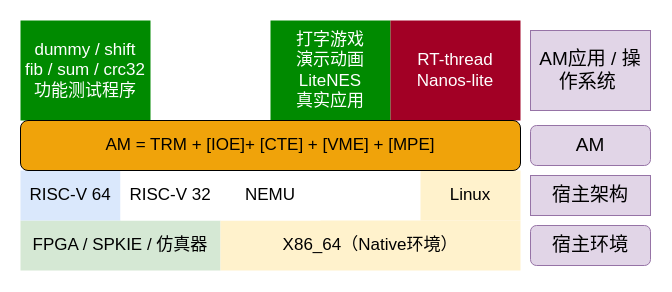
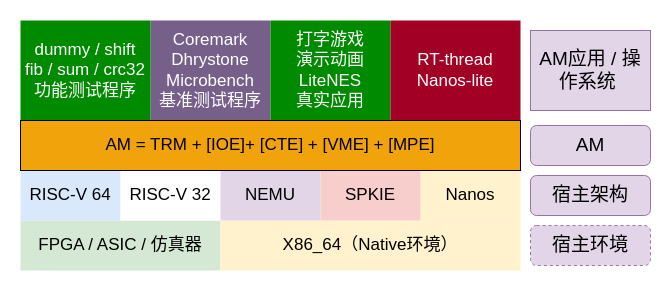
none -> (211, 71)
(271, 146) -> (271, 146)
(271, 196) -> (271, 196)
none -> (371, 196)
(471, 196) -> (471, 196)
(591, 196) -> (591, 196)
(121, 246) -> (121, 246)
(591, 246) -> (591, 246)
